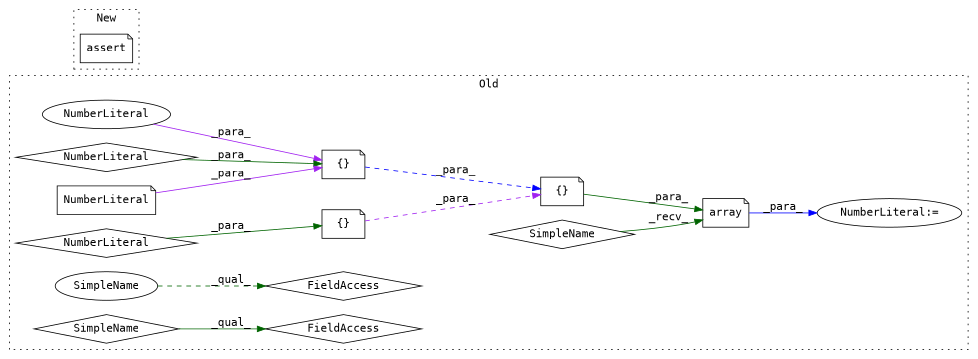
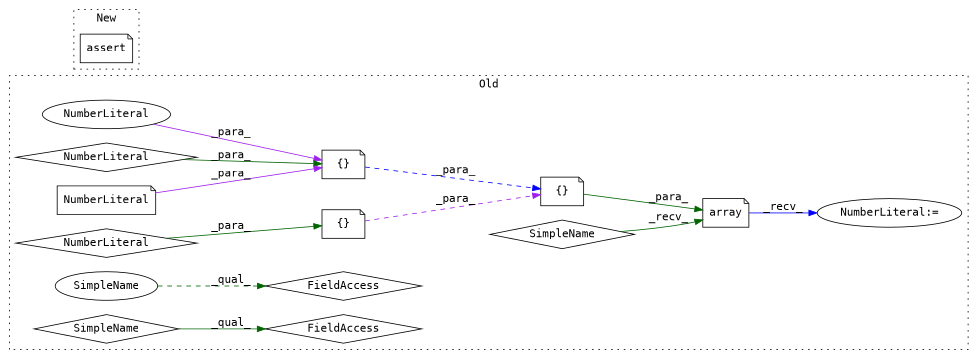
(783, 207) -> (783, 207)
